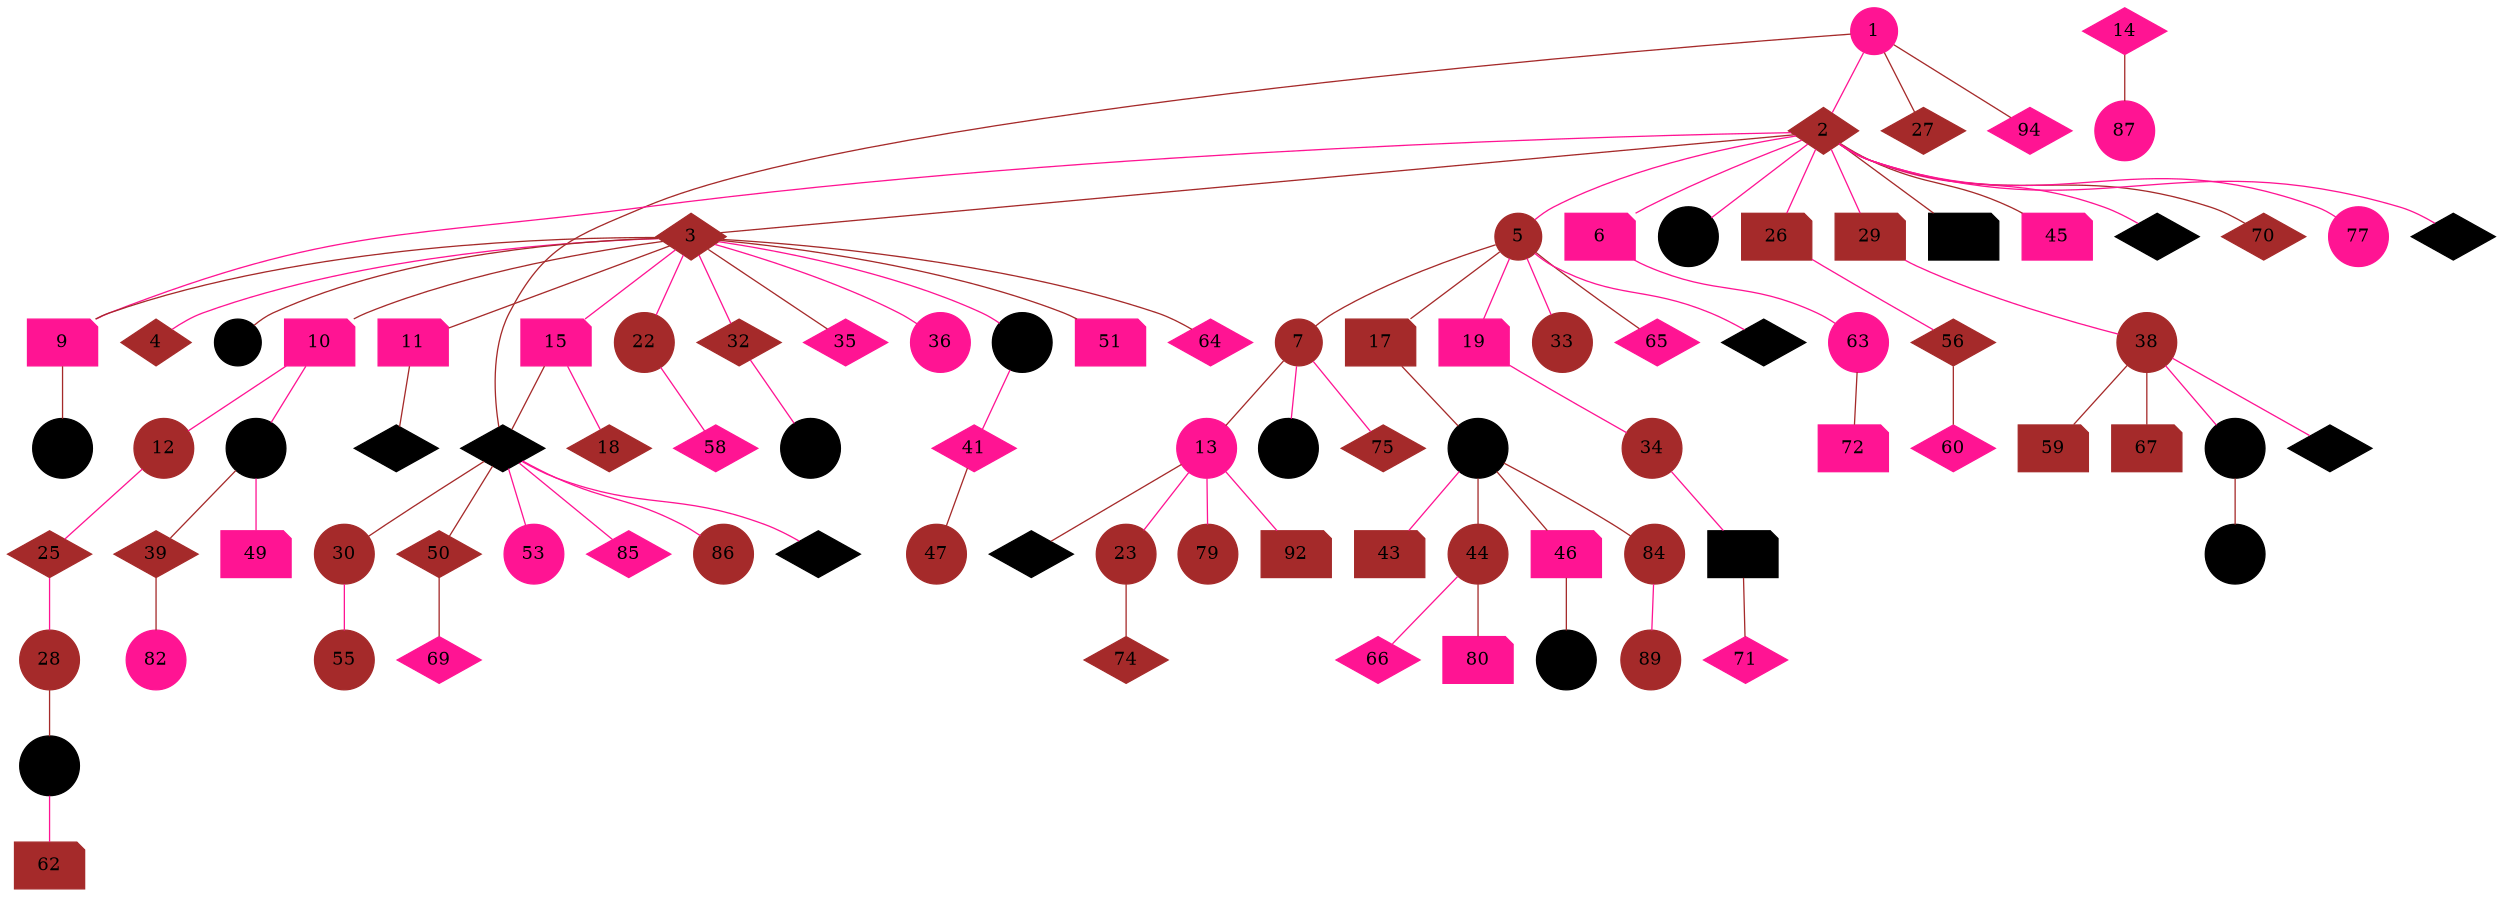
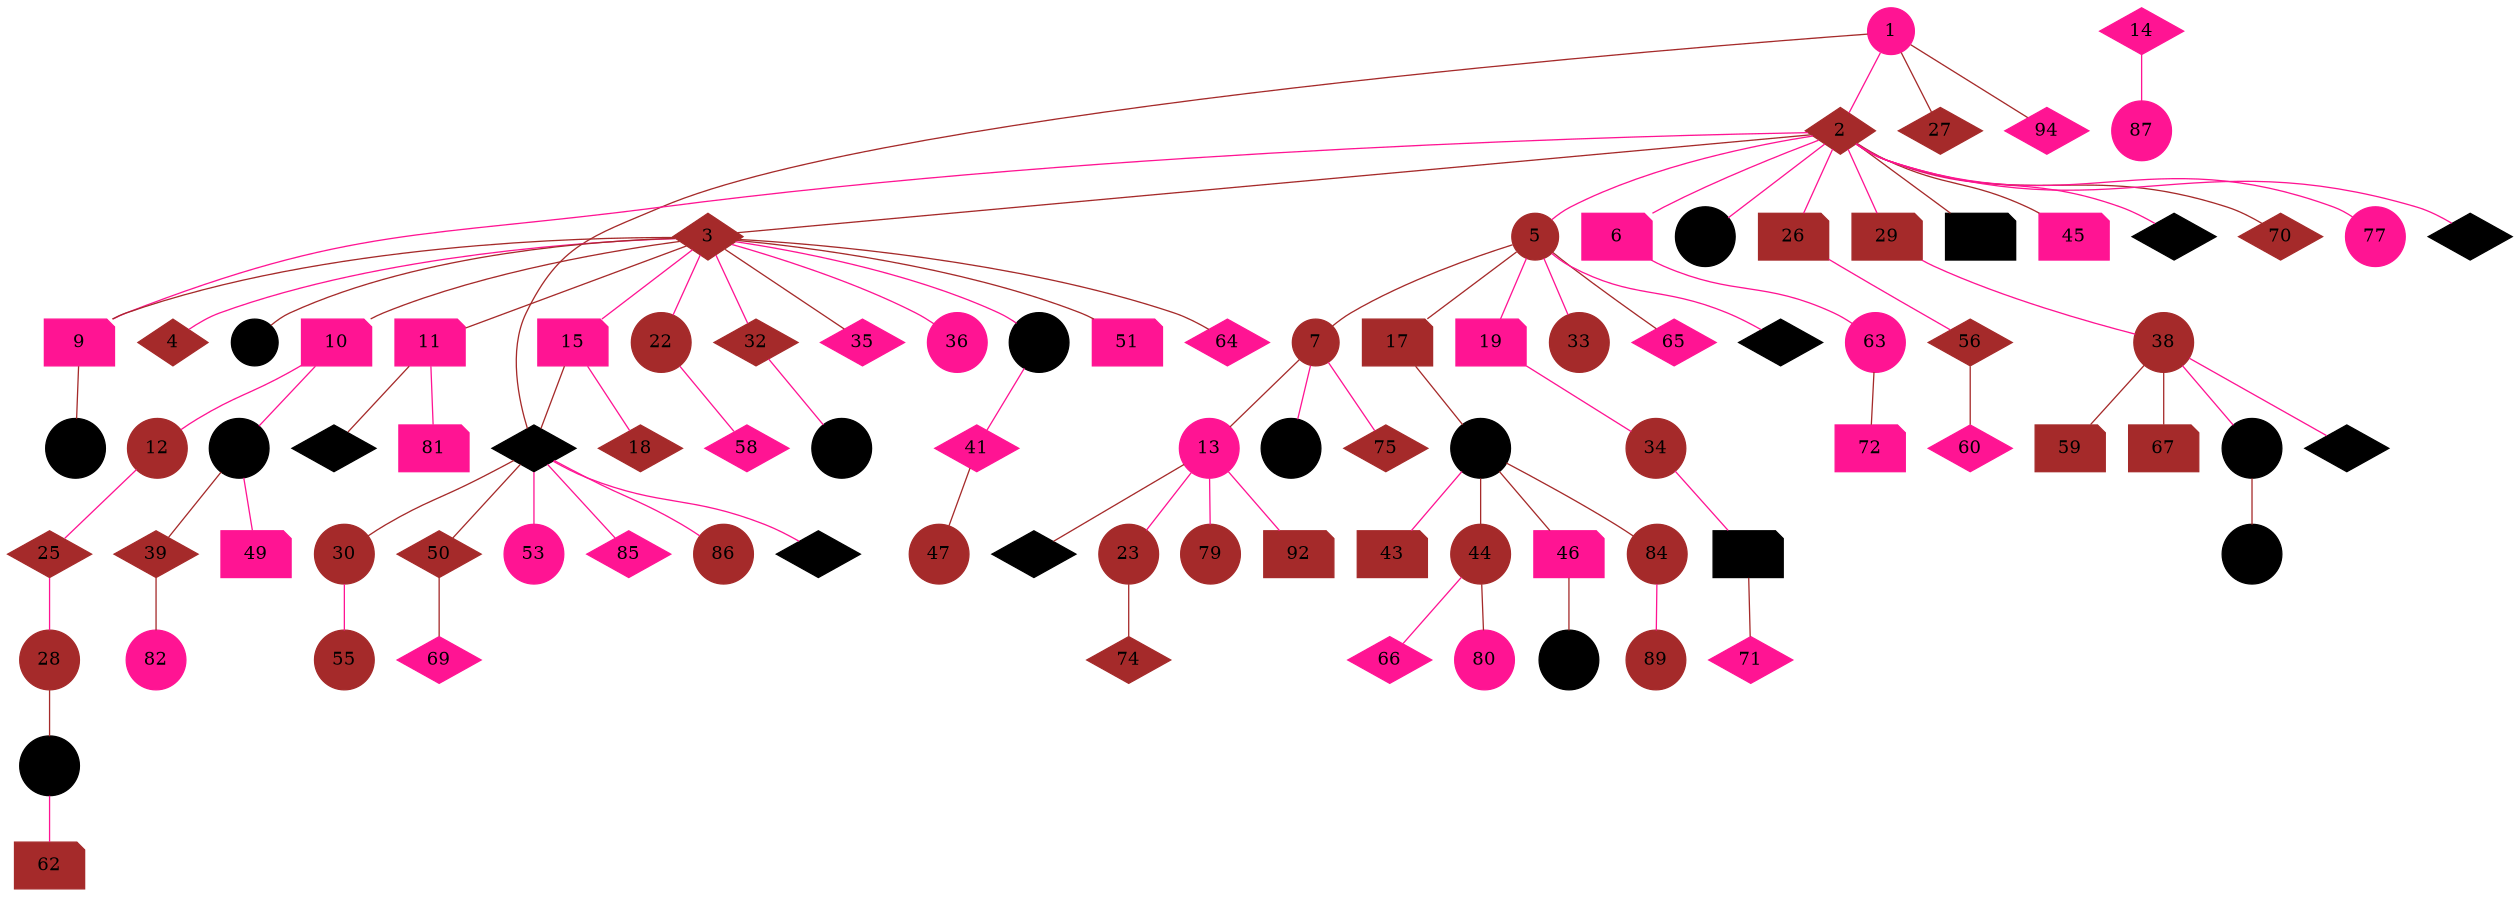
(2125, 78) -> (2142, 78)
none -> (434, 448)
(1478, 660) -> (1485, 660)
